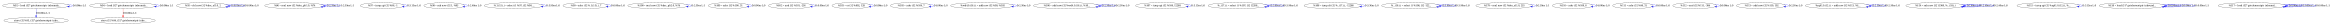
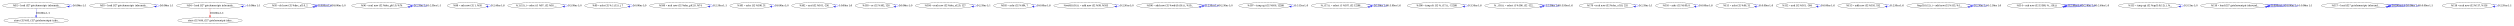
none -> (123, 6)
(382, 6) -> none
(514, 6) -> (536, 6)
(728, 6) -> (751, 6)
(851, 6) -> (875, 6)
none -> (945, 6)
(1695, 6) -> (1797, 6)
(2132, 6) -> (2234, 6)
none -> (2469, 6)
